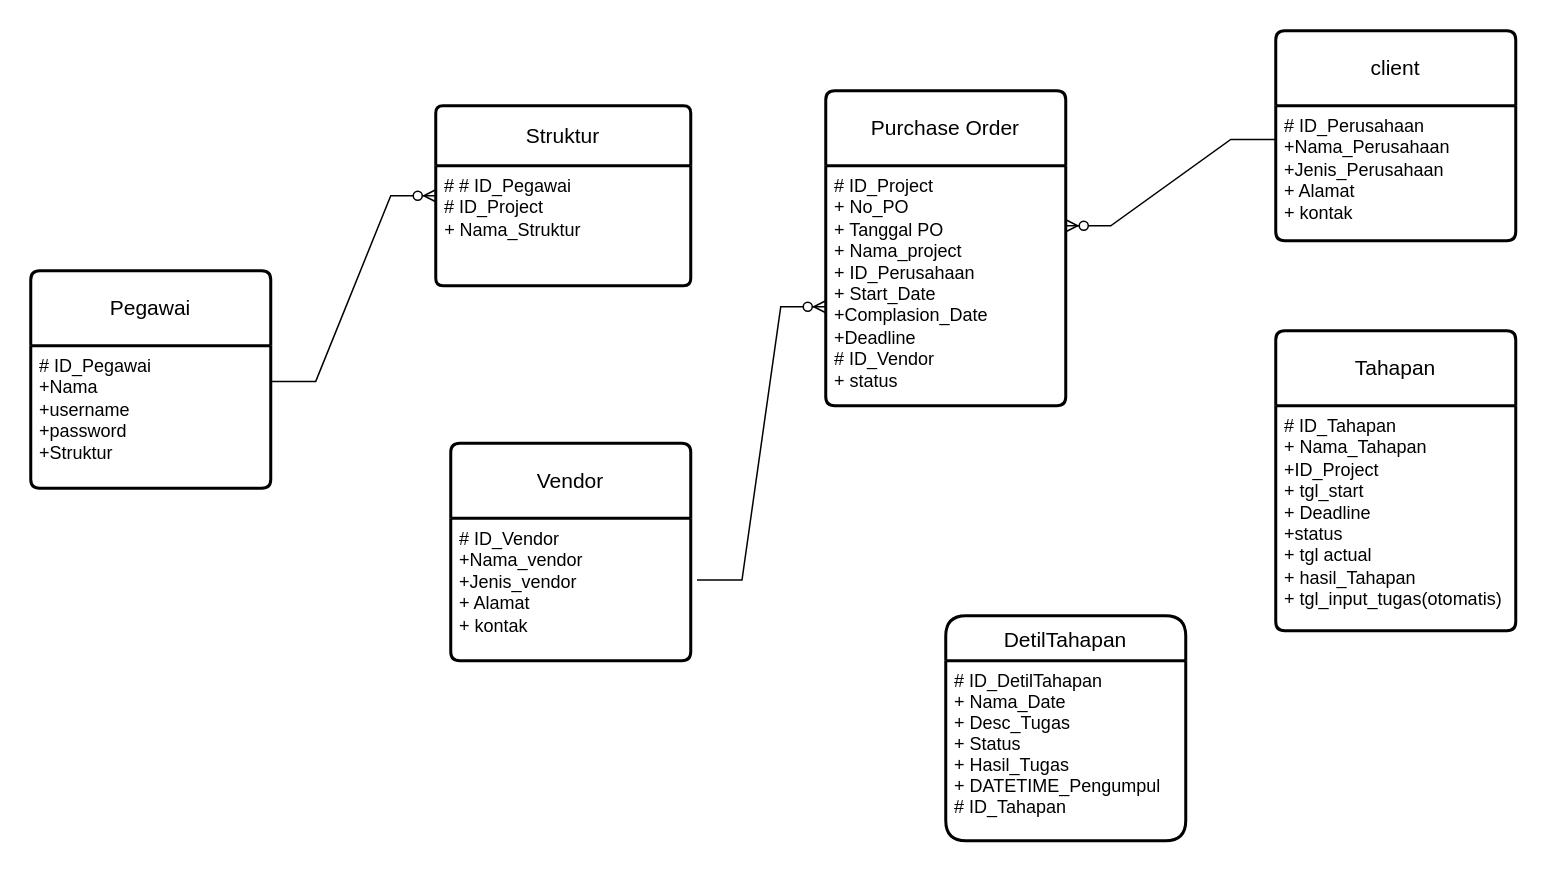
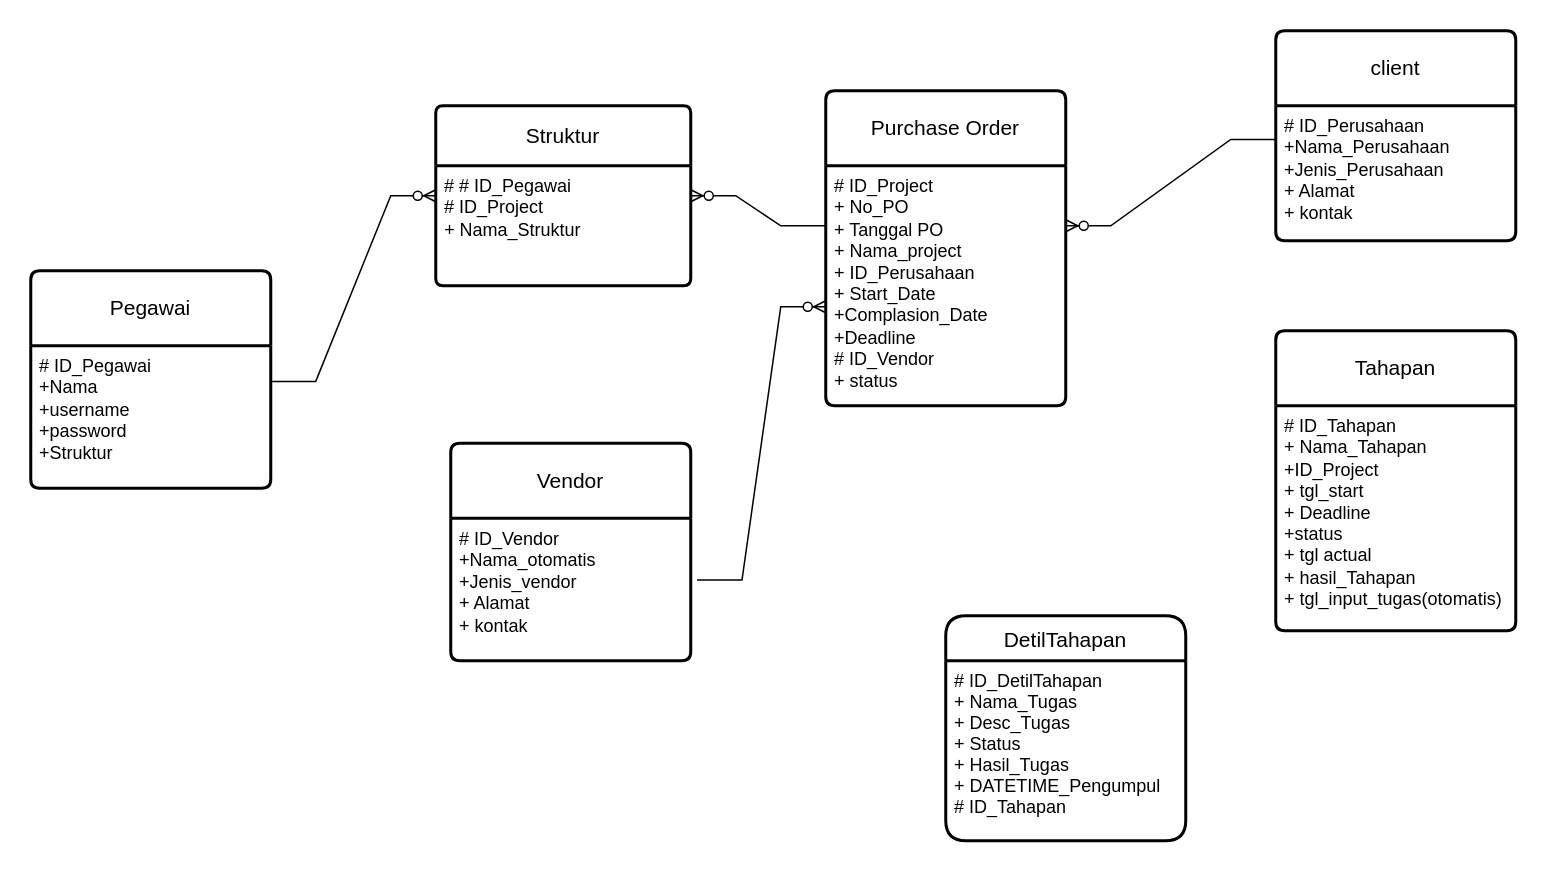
none -> (757, 210)
(523, 583) -> (528, 583)
(1033, 681) -> (1033, 681)
